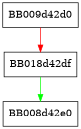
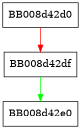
(40, 15) -> (40, 15)
(40, 64) -> (40, 64)
